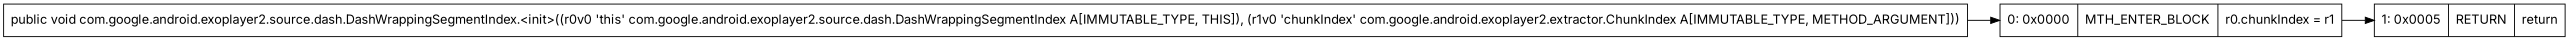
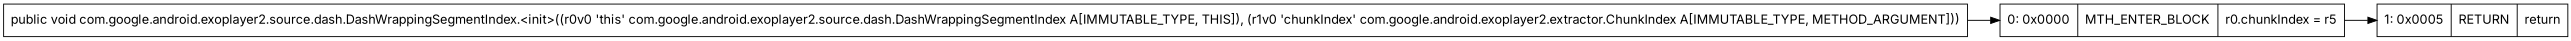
(2280, 20) -> (2281, 20)
